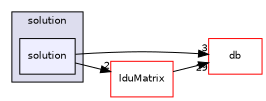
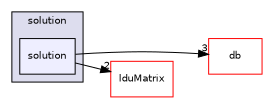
(186, 68) -> none
